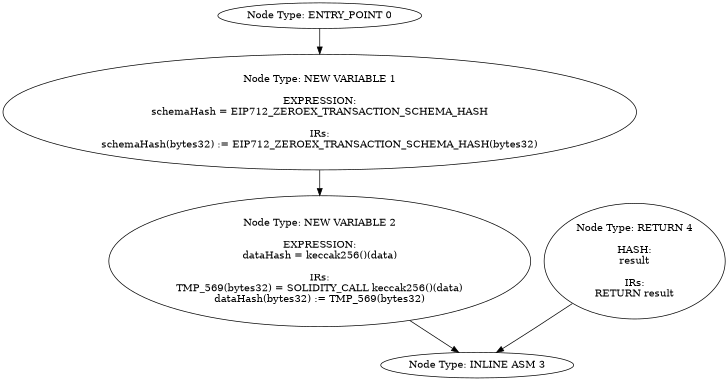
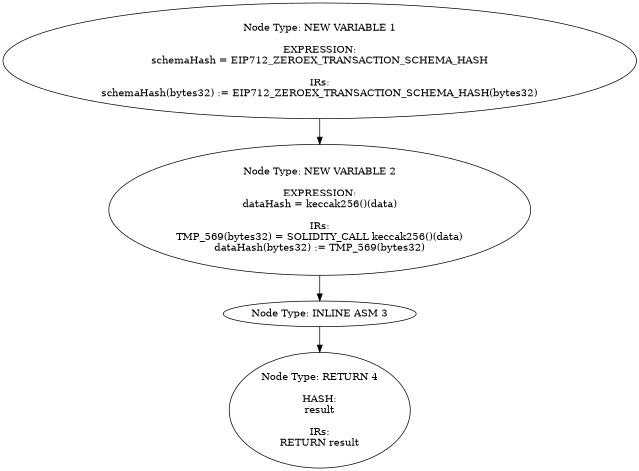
(320, 16) -> none
(538, 326) -> (320, 336)
